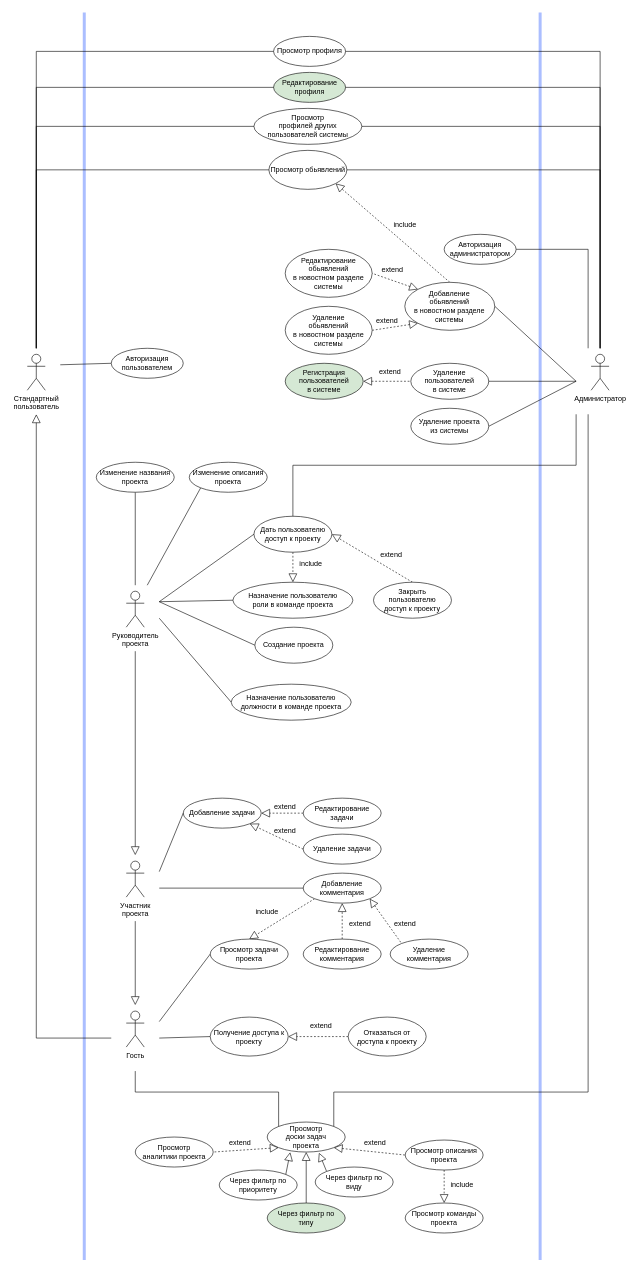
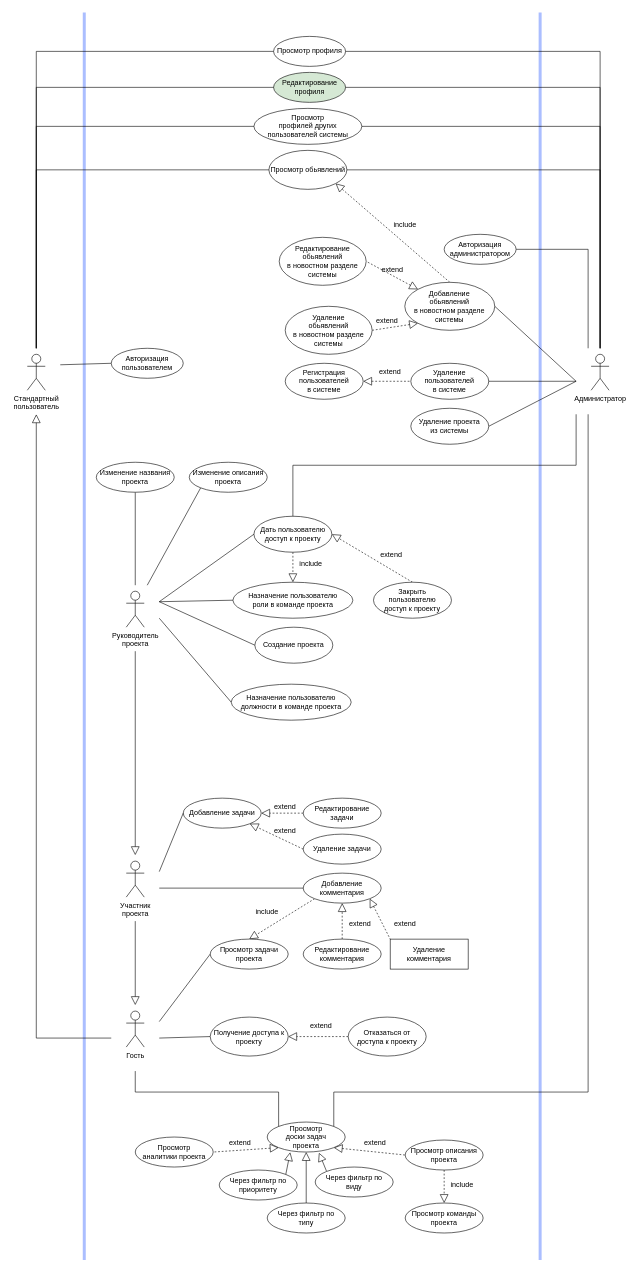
(329, 273) -> (323, 261)
(324, 381) -> (324, 381)
(429, 954) -> (429, 954)
(306, 1218) -> (306, 1218)
